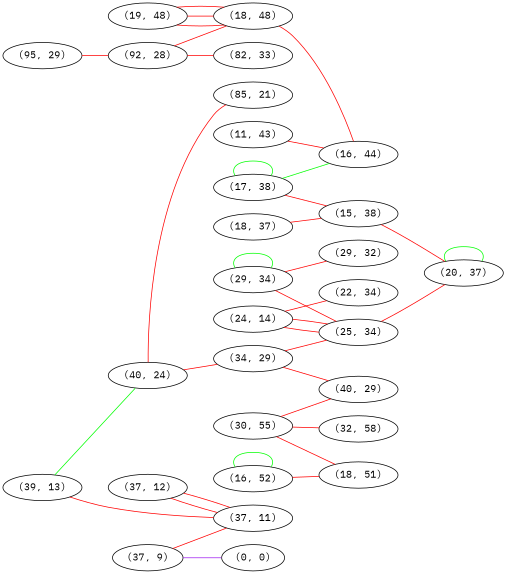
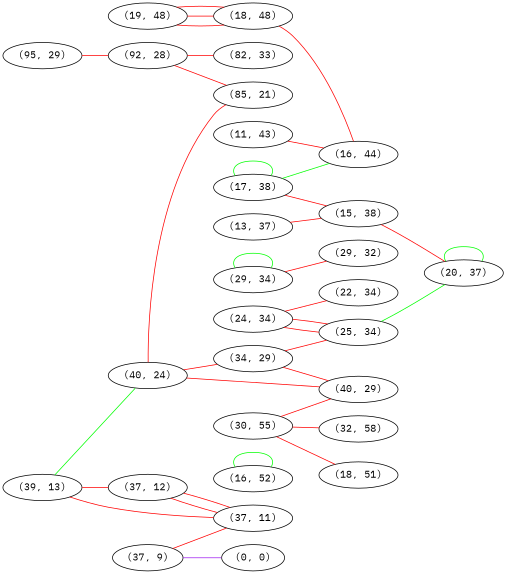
(200, 36) -> (200, 75)
(253, 227) -> (253, 227)
(300, 303) -> none
(413, 304) -> (413, 304)
(253, 319) -> (253, 319)
none -> (253, 382)
(306, 477) -> none
none -> (95, 487)
